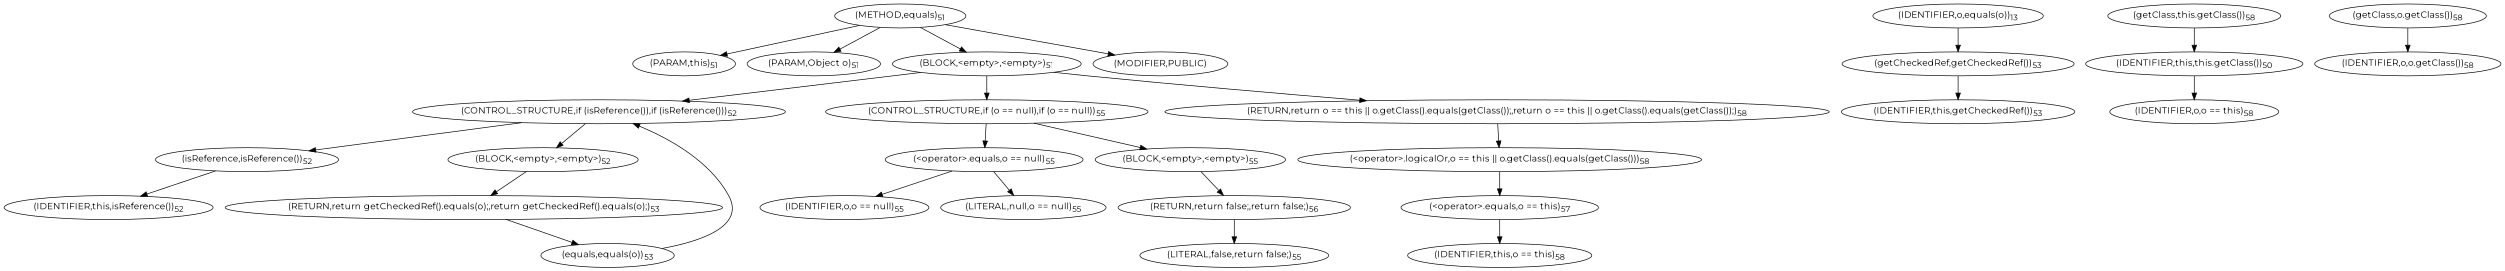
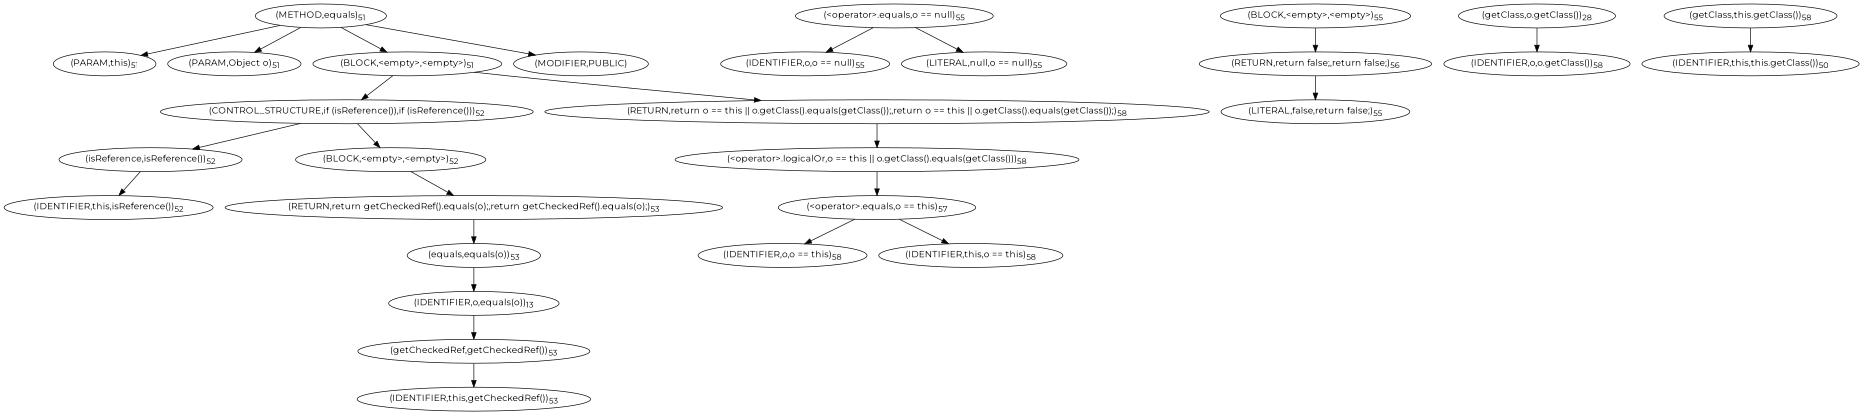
(2458, 15) -> (1587, 15)
(2194, 85) -> (833, 230)
(987, 112) -> none
(724, 189) -> (474, 276)
